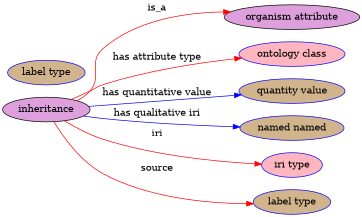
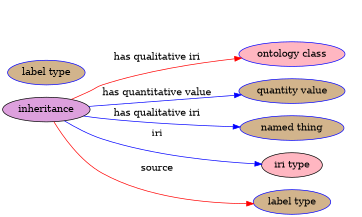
(292, 17) -> none
(157, 57) -> (157, 57)
(292, 128) -> (292, 128)
(157, 152) -> (157, 152)
(292, 165) -> (292, 165)
